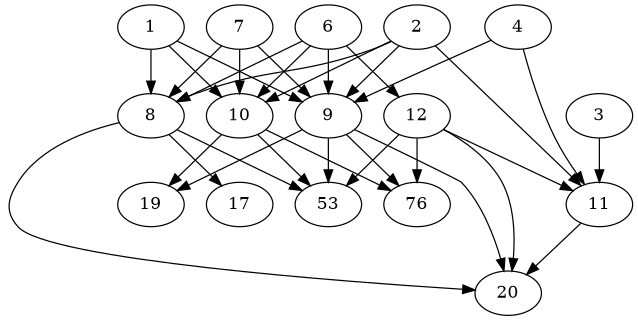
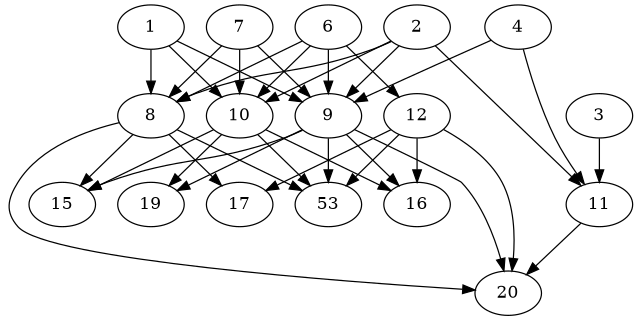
(503, 157) -> (337, 156)
none -> (62, 205)
(417, 205) -> (417, 205)
